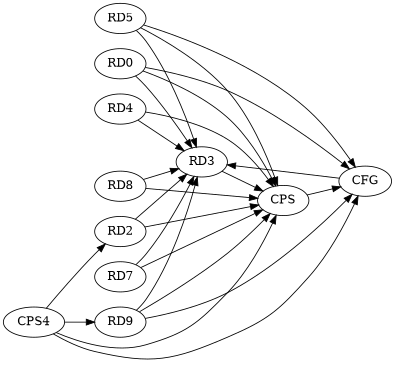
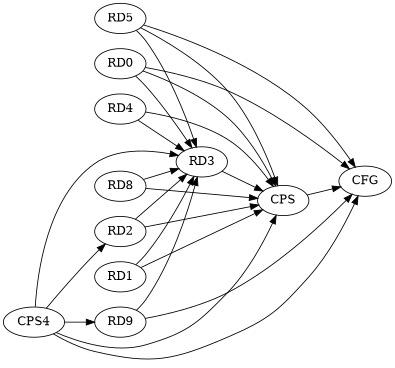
(288, 172) -> (67, 194)
(205, 270) -> none
(120, 277) -> (120, 277)
